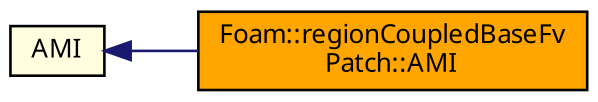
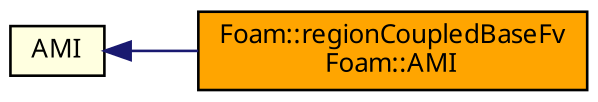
(393, 51) -> (393, 51)
